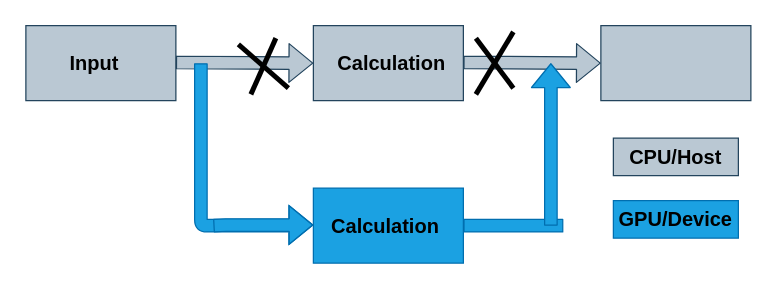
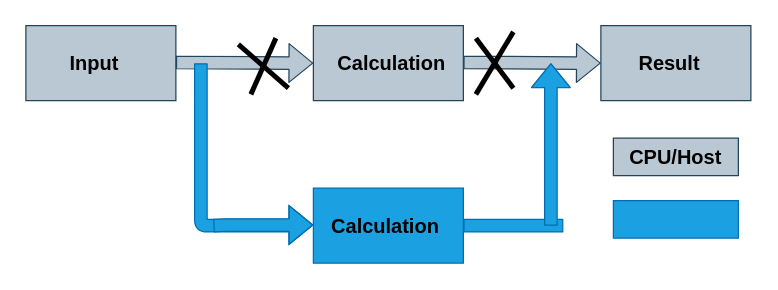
none -> (669, 63)
(676, 219) -> none
